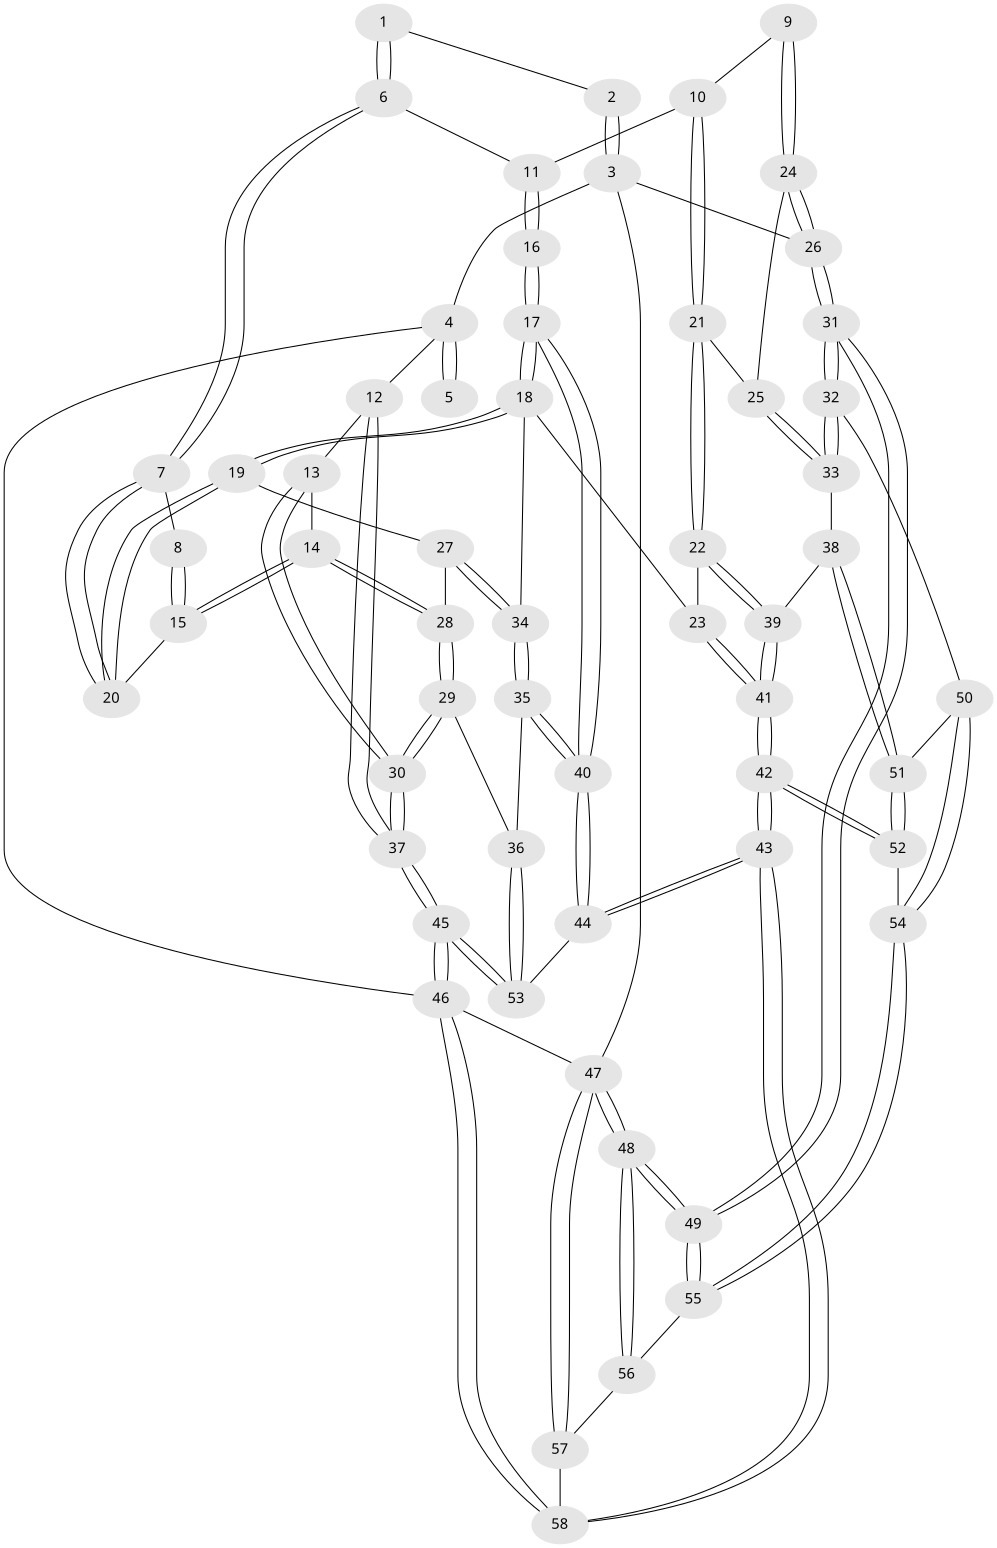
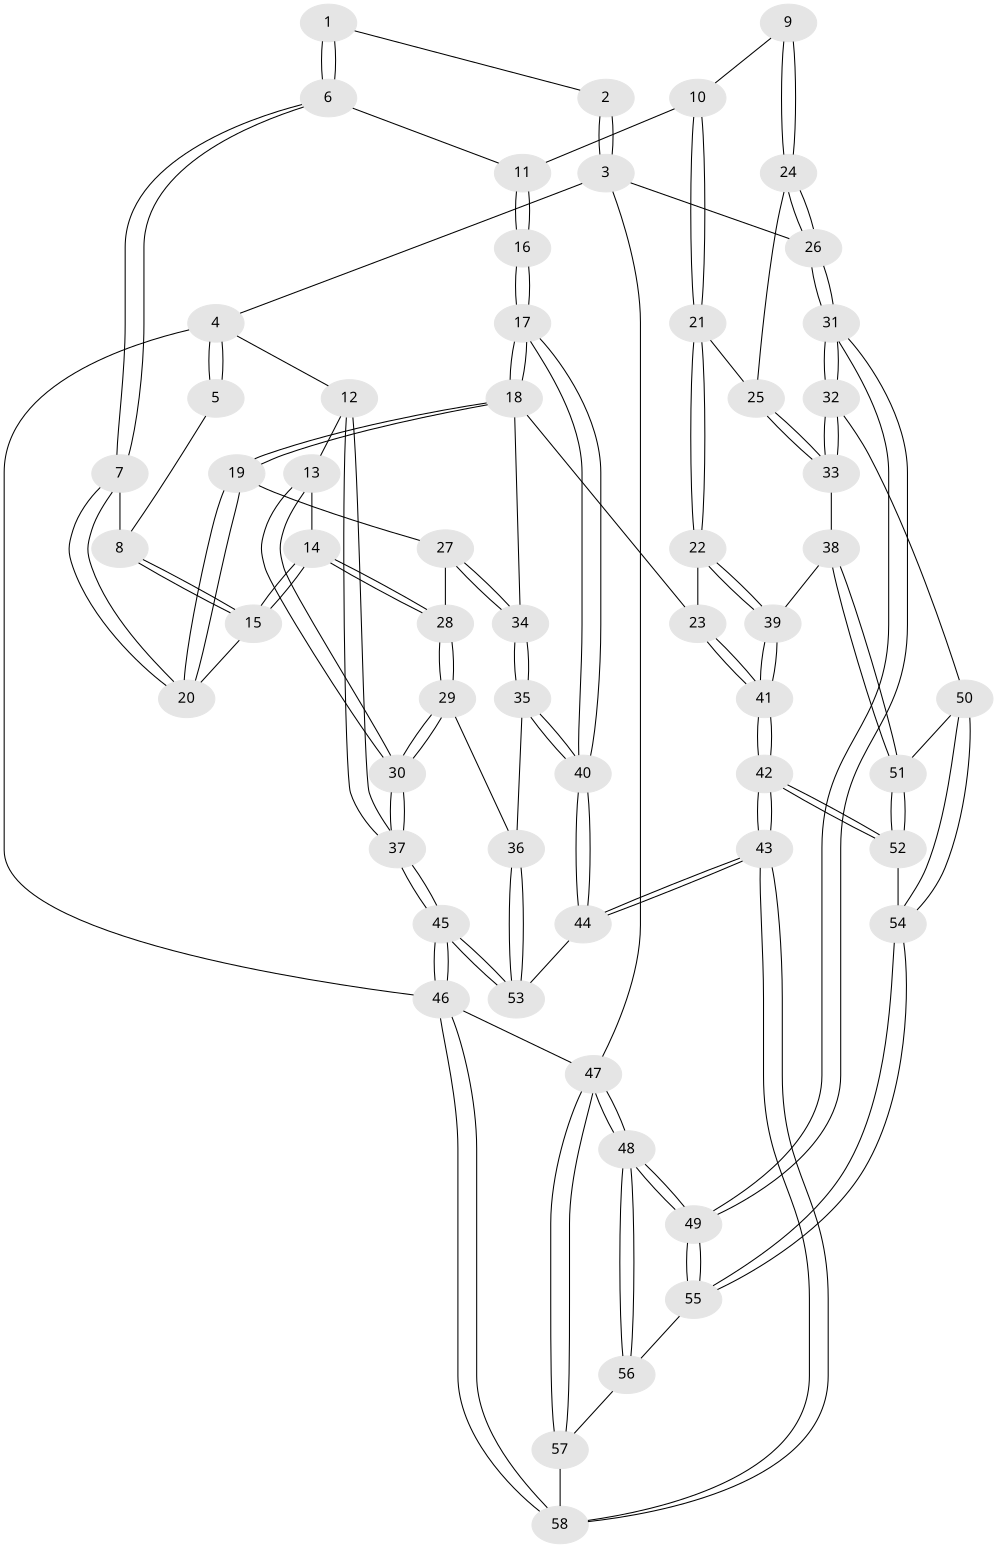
none -> (169, 474)
